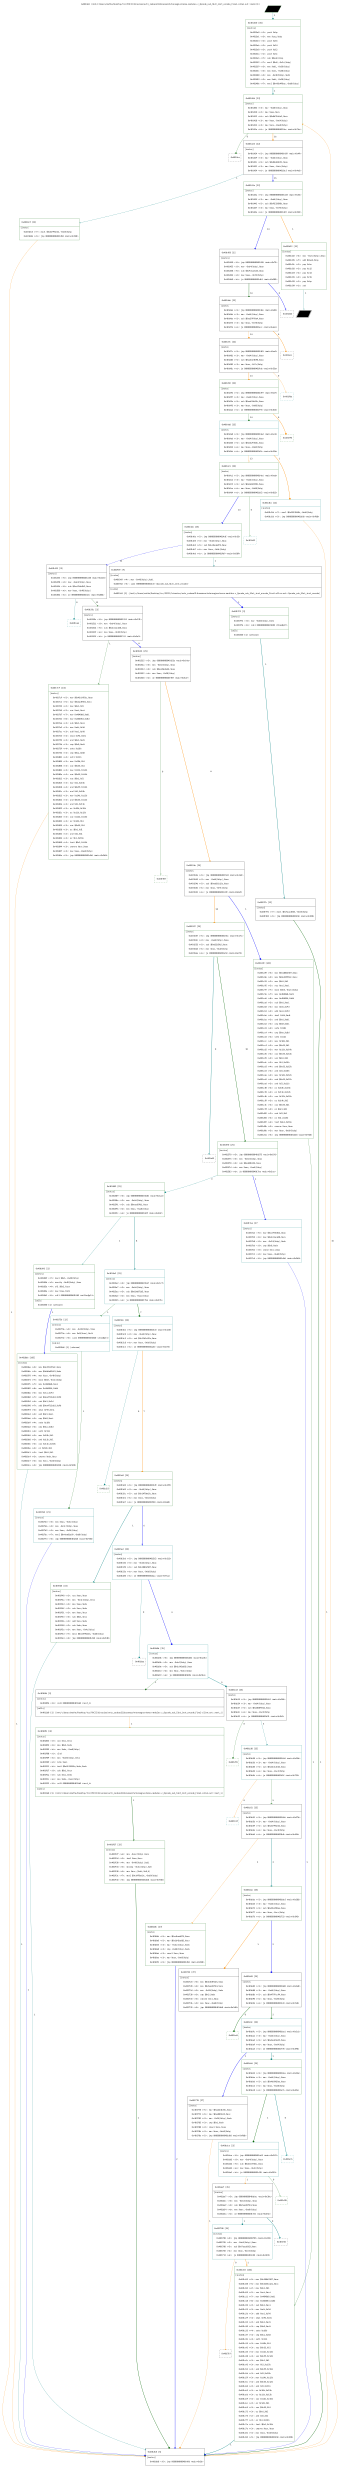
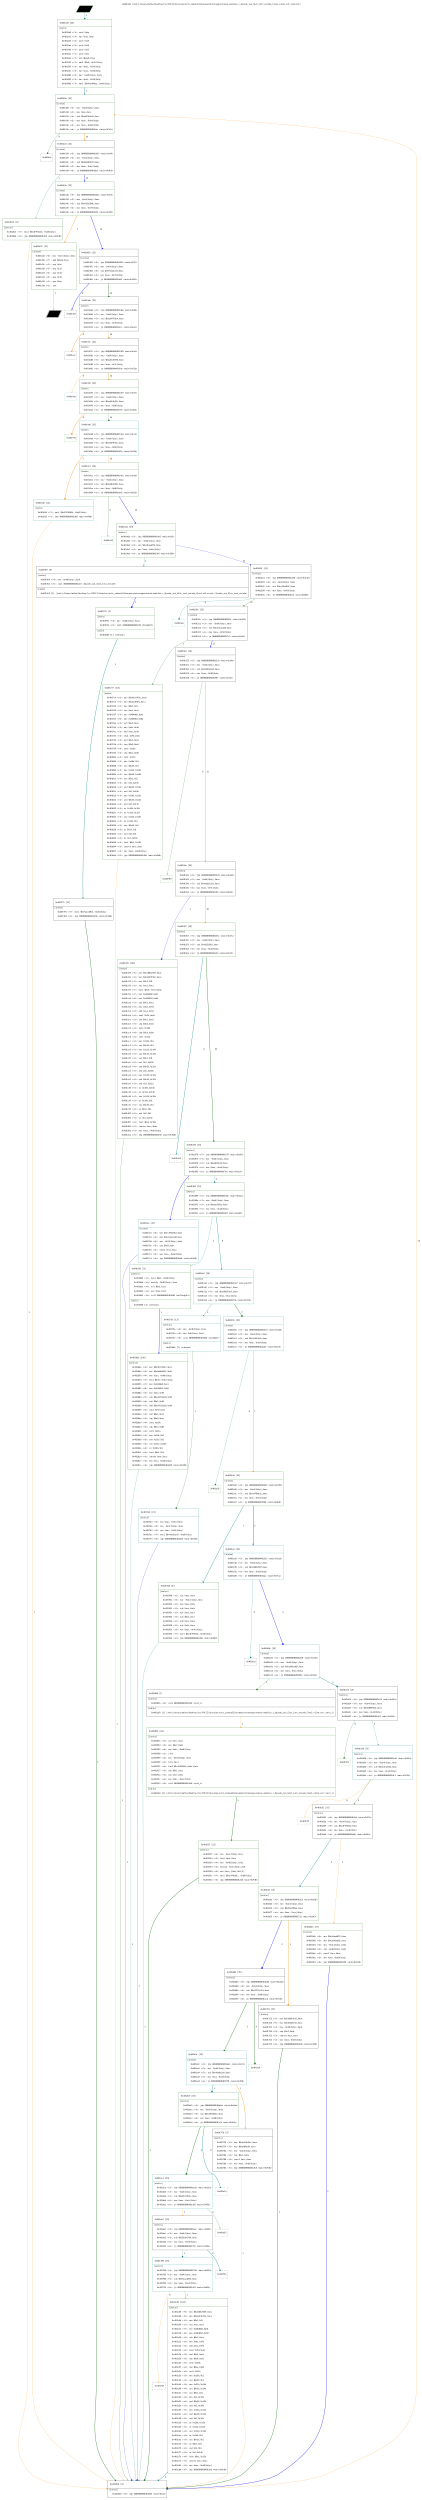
(247, 926) -> (173, 926)
(312, 1723) -> (121, 1810)
(232, 2073) -> (244, 2105)
none -> (278, 2305)
